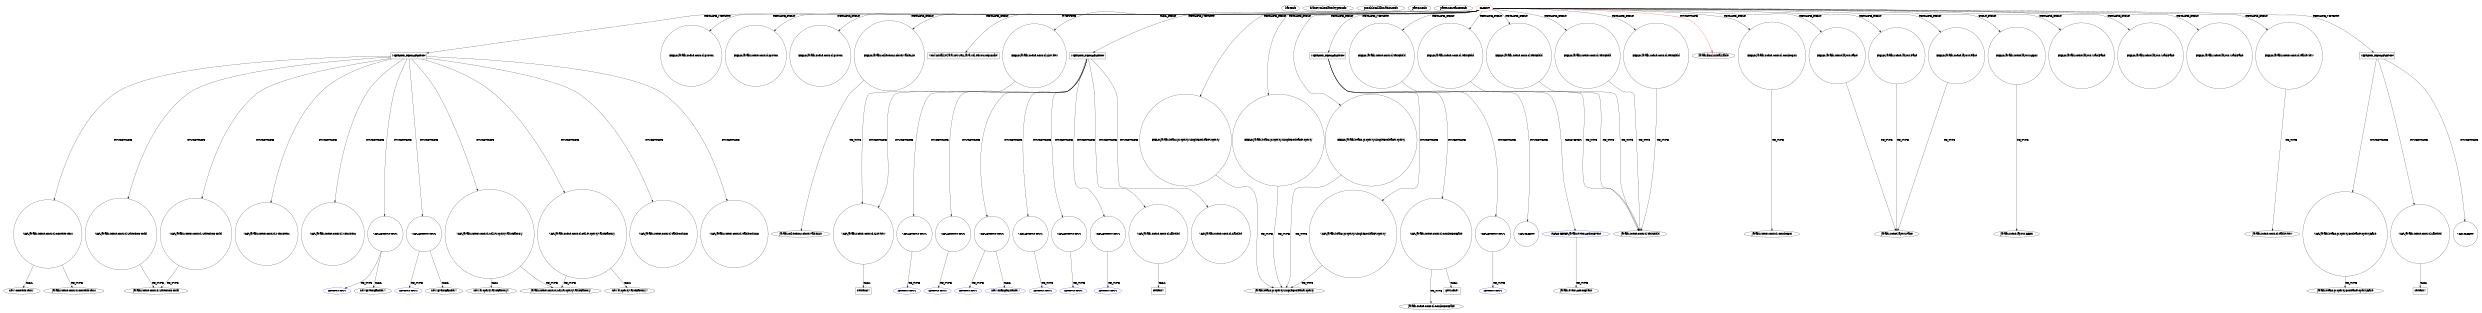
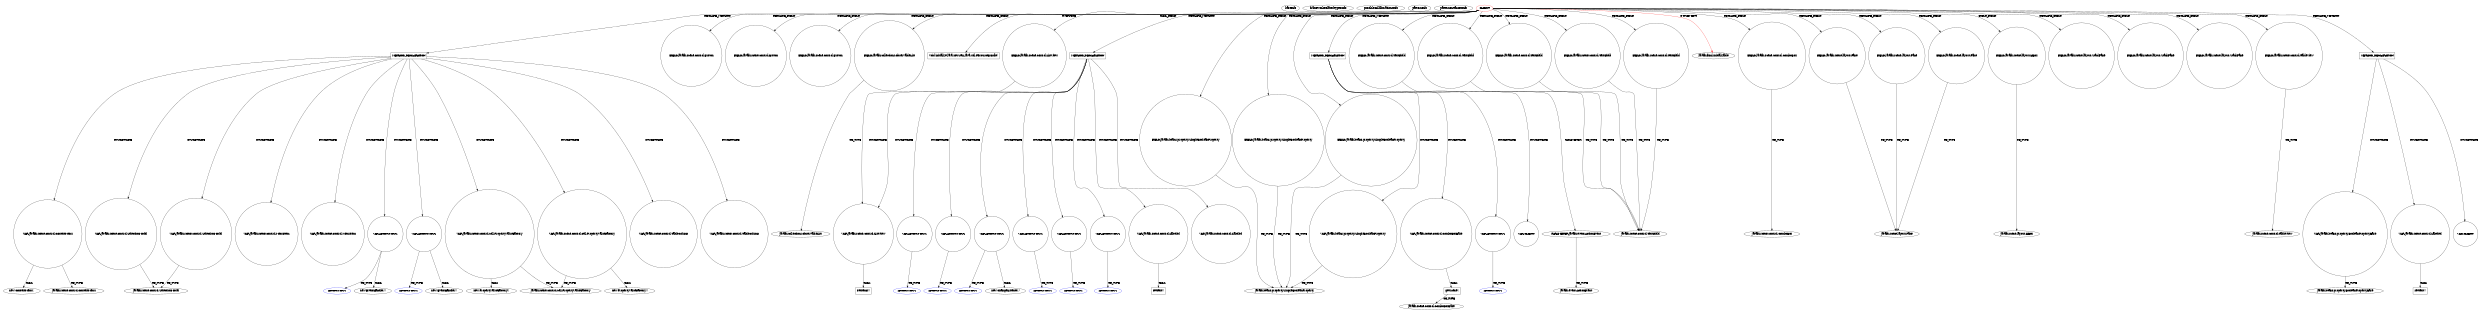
(1689, 16) -> (1689, 16)
(1576, 234) -> (1576, 234)
(1430, 286) -> (1443, 298)
(1005, 291) -> (1005, 291)
